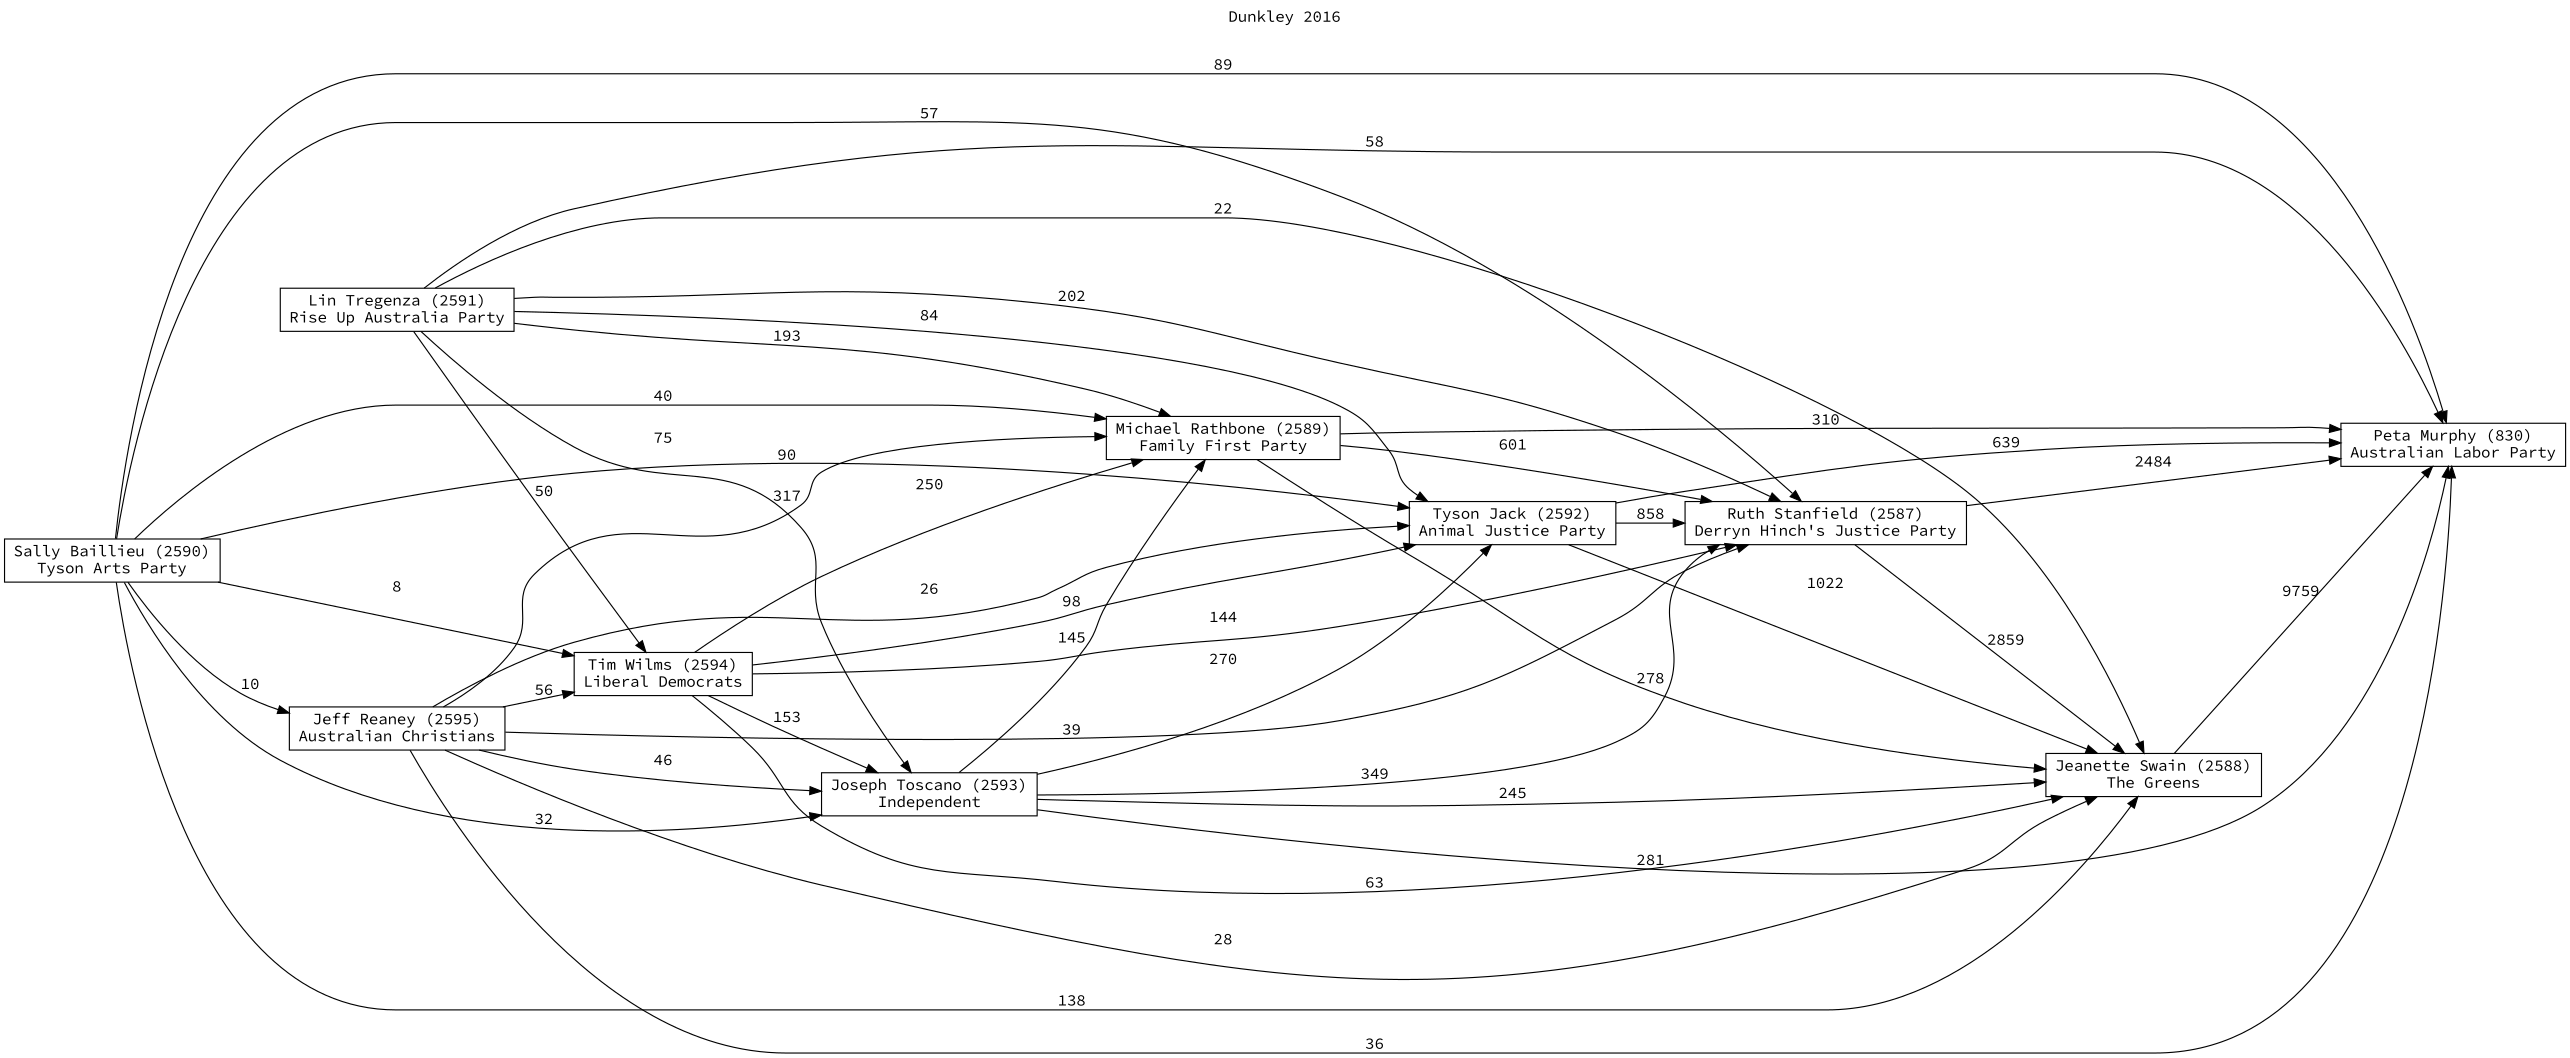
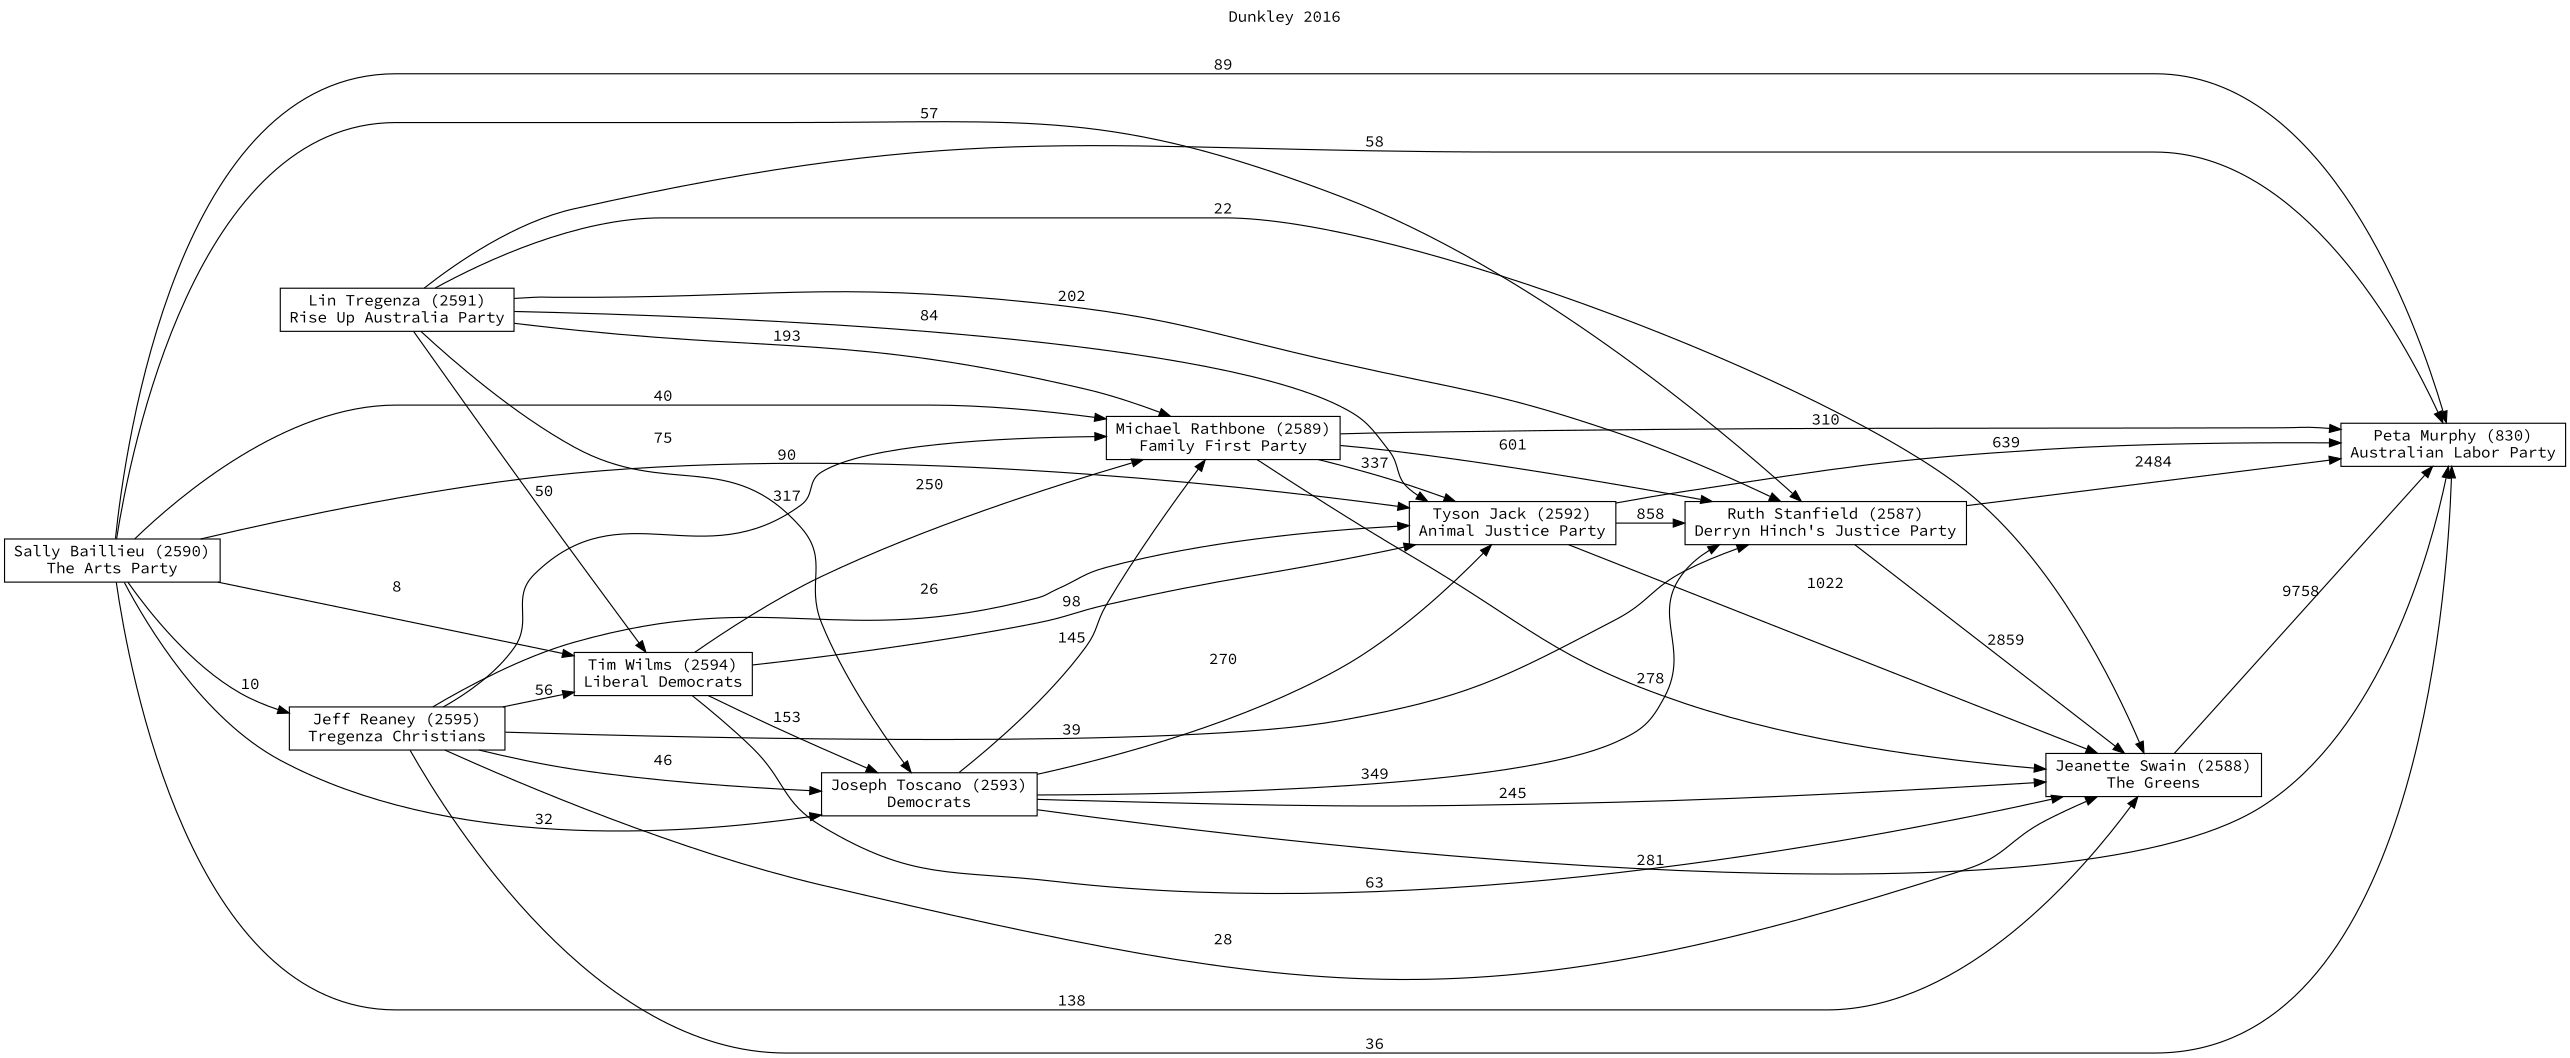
none -> (1382, 477)
(112, 561) -> (112, 561)
(2301, 592) -> (2301, 592)
(1243, 638) -> none
(397, 728) -> (397, 728)
(929, 794) -> (929, 794)
